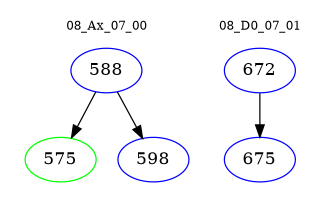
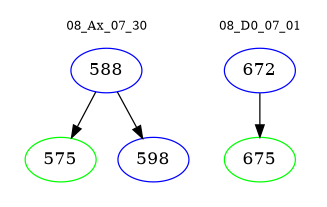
(107, 27) -> (107, 27)
(260, 160) -> (260, 160)
